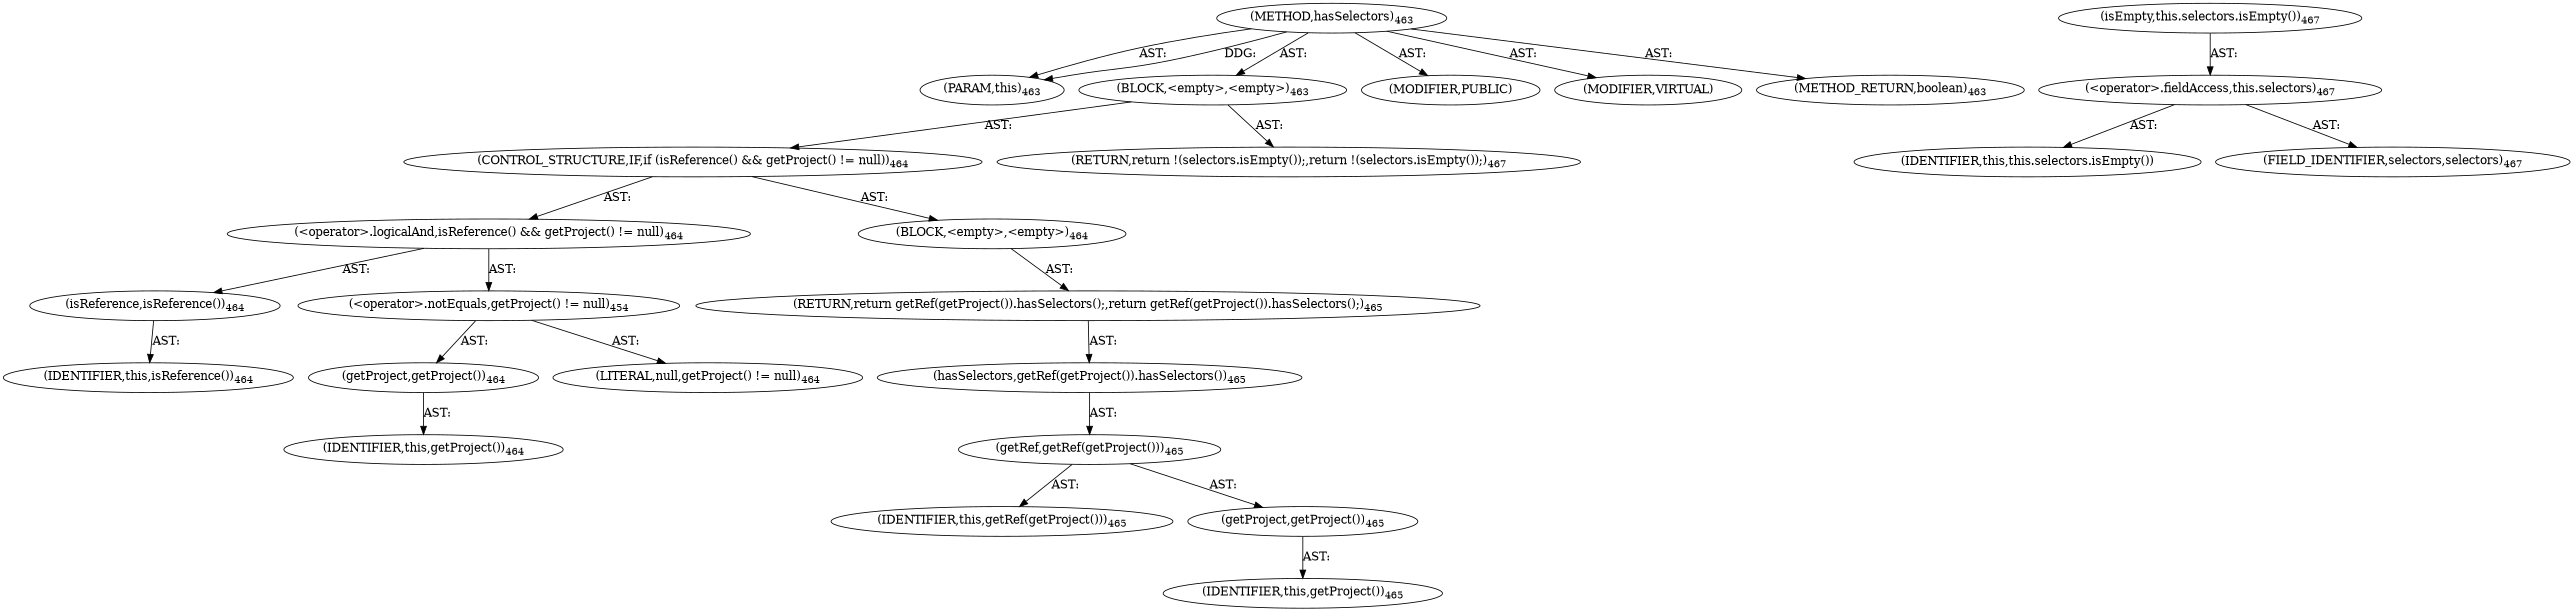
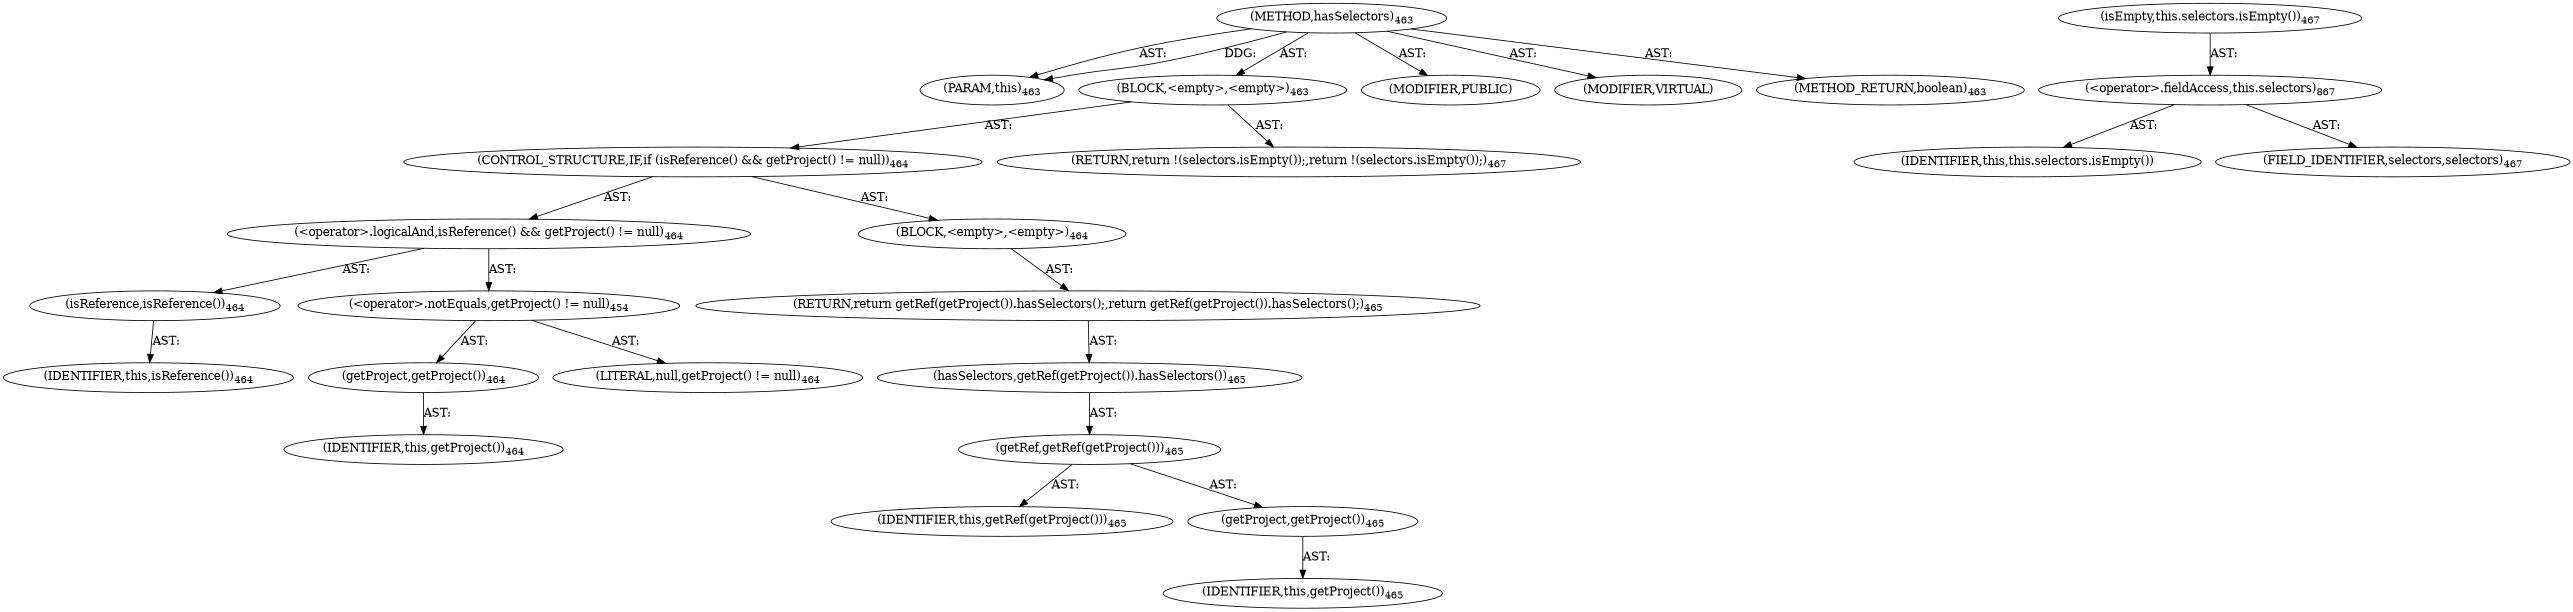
(2326, 89) -> (2326, 89)
